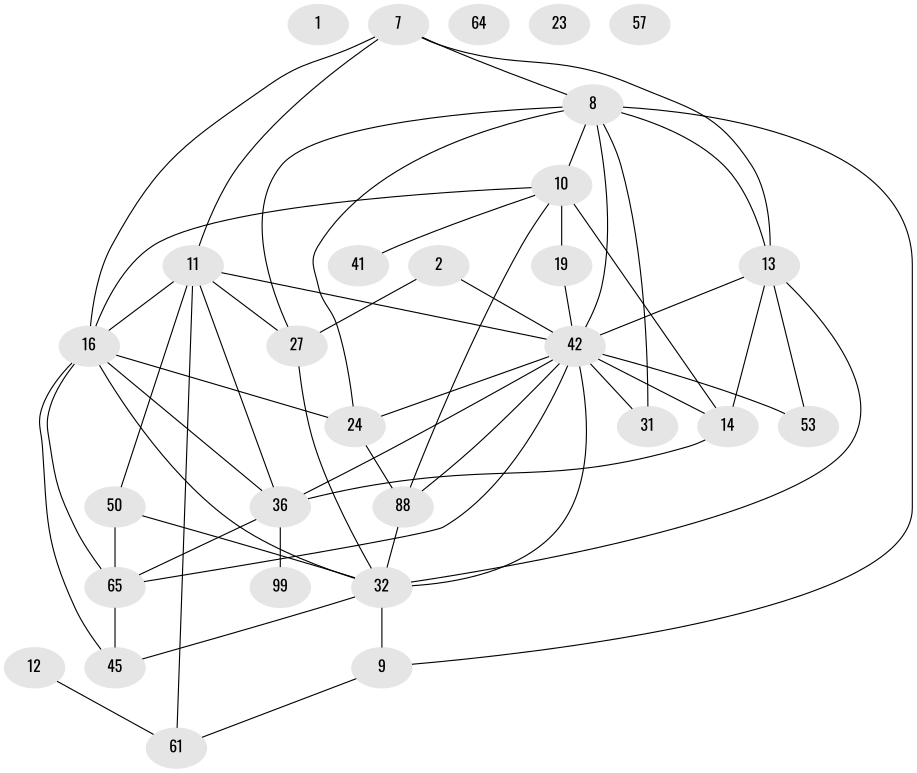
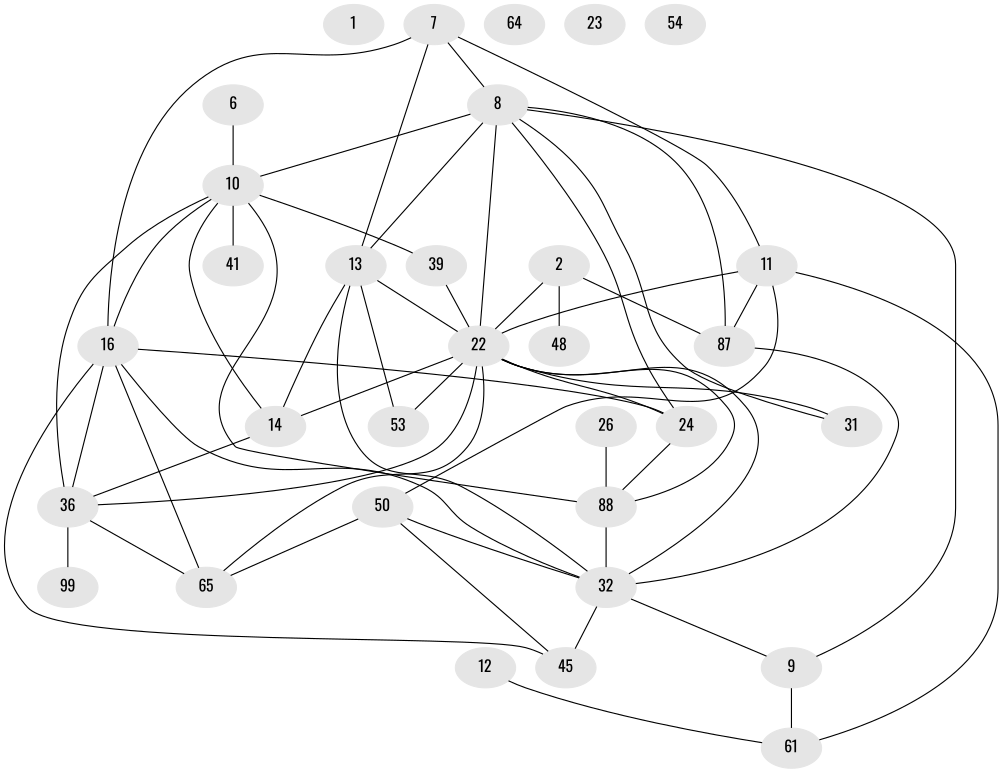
(640, 25) -> (675, 25)
none -> (233, 105)
(562, 266) -> (436, 266)
(141, 306) -> none
(297, 346) -> (724, 346)
none -> (559, 346)
(575, 346) -> (479, 346)
(235, 381) -> (74, 310)
none -> (606, 427)
(115, 628) -> (474, 587)
